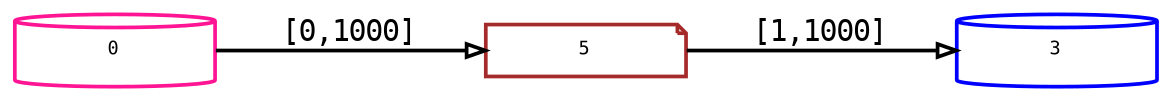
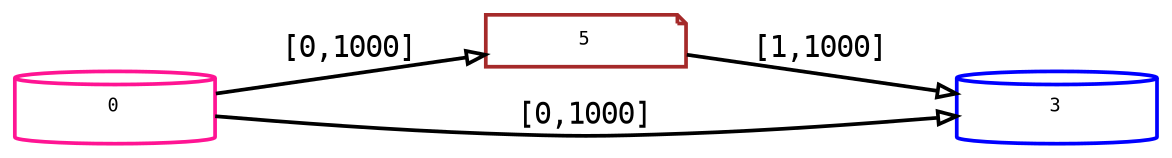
none -> (576, 136)
